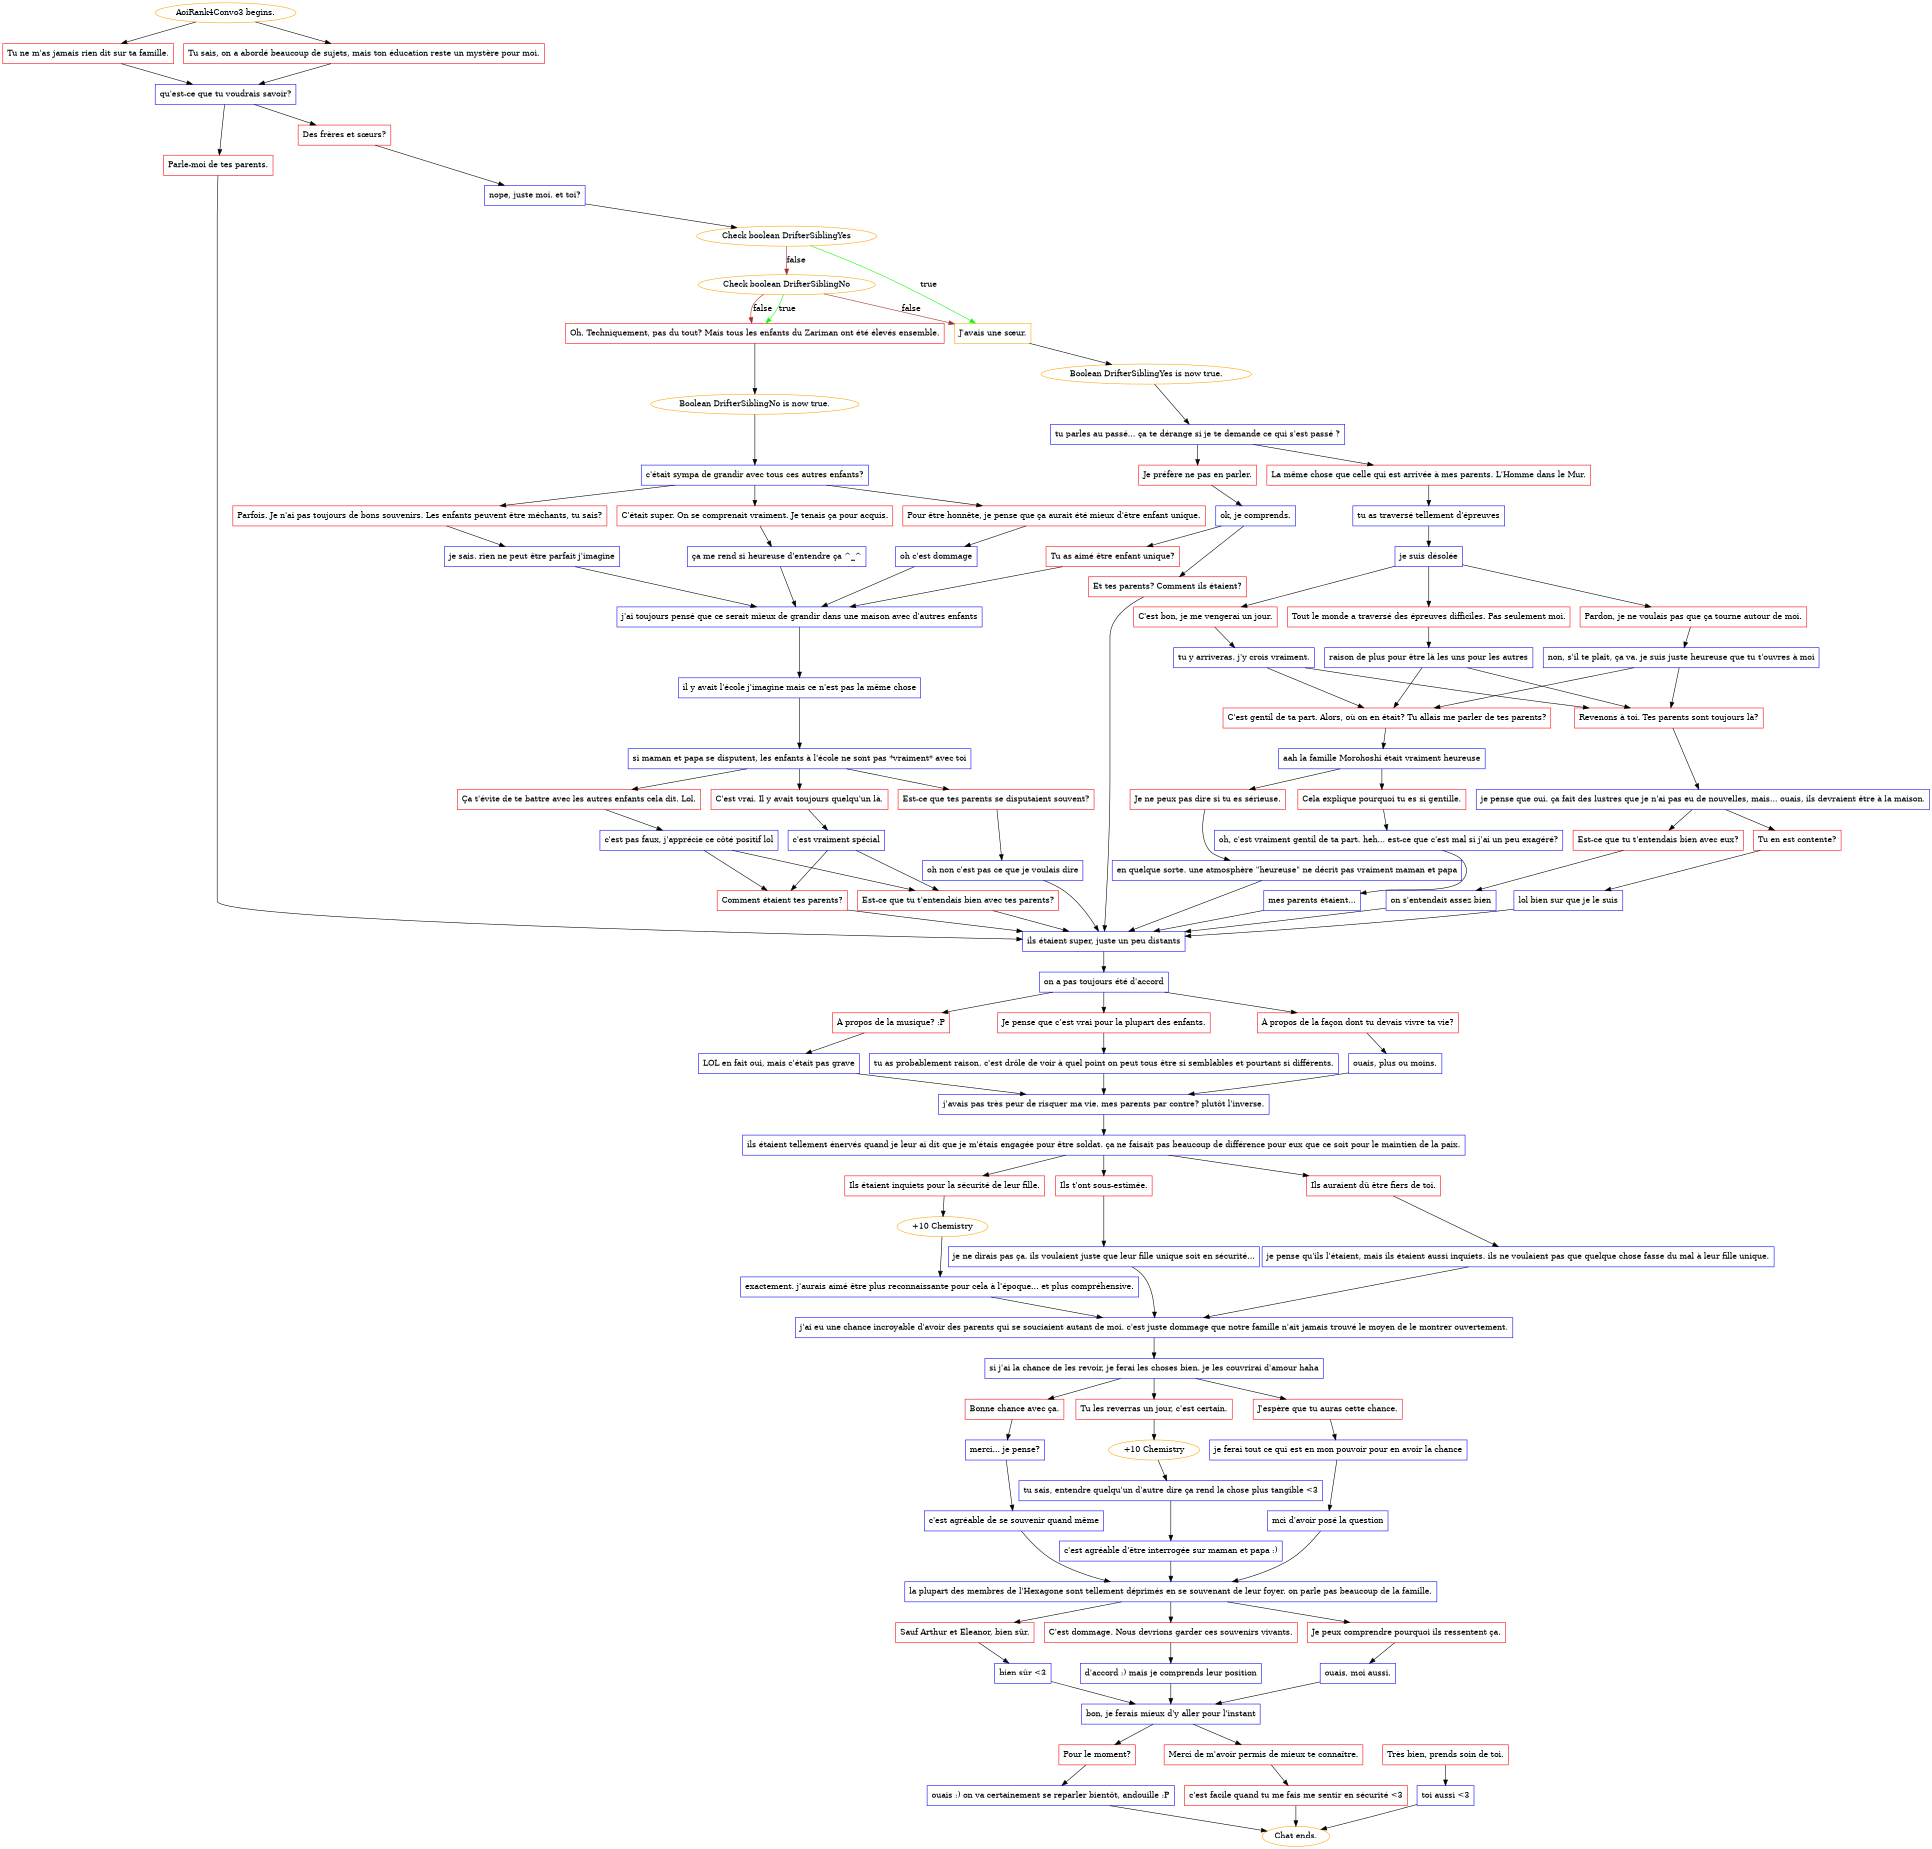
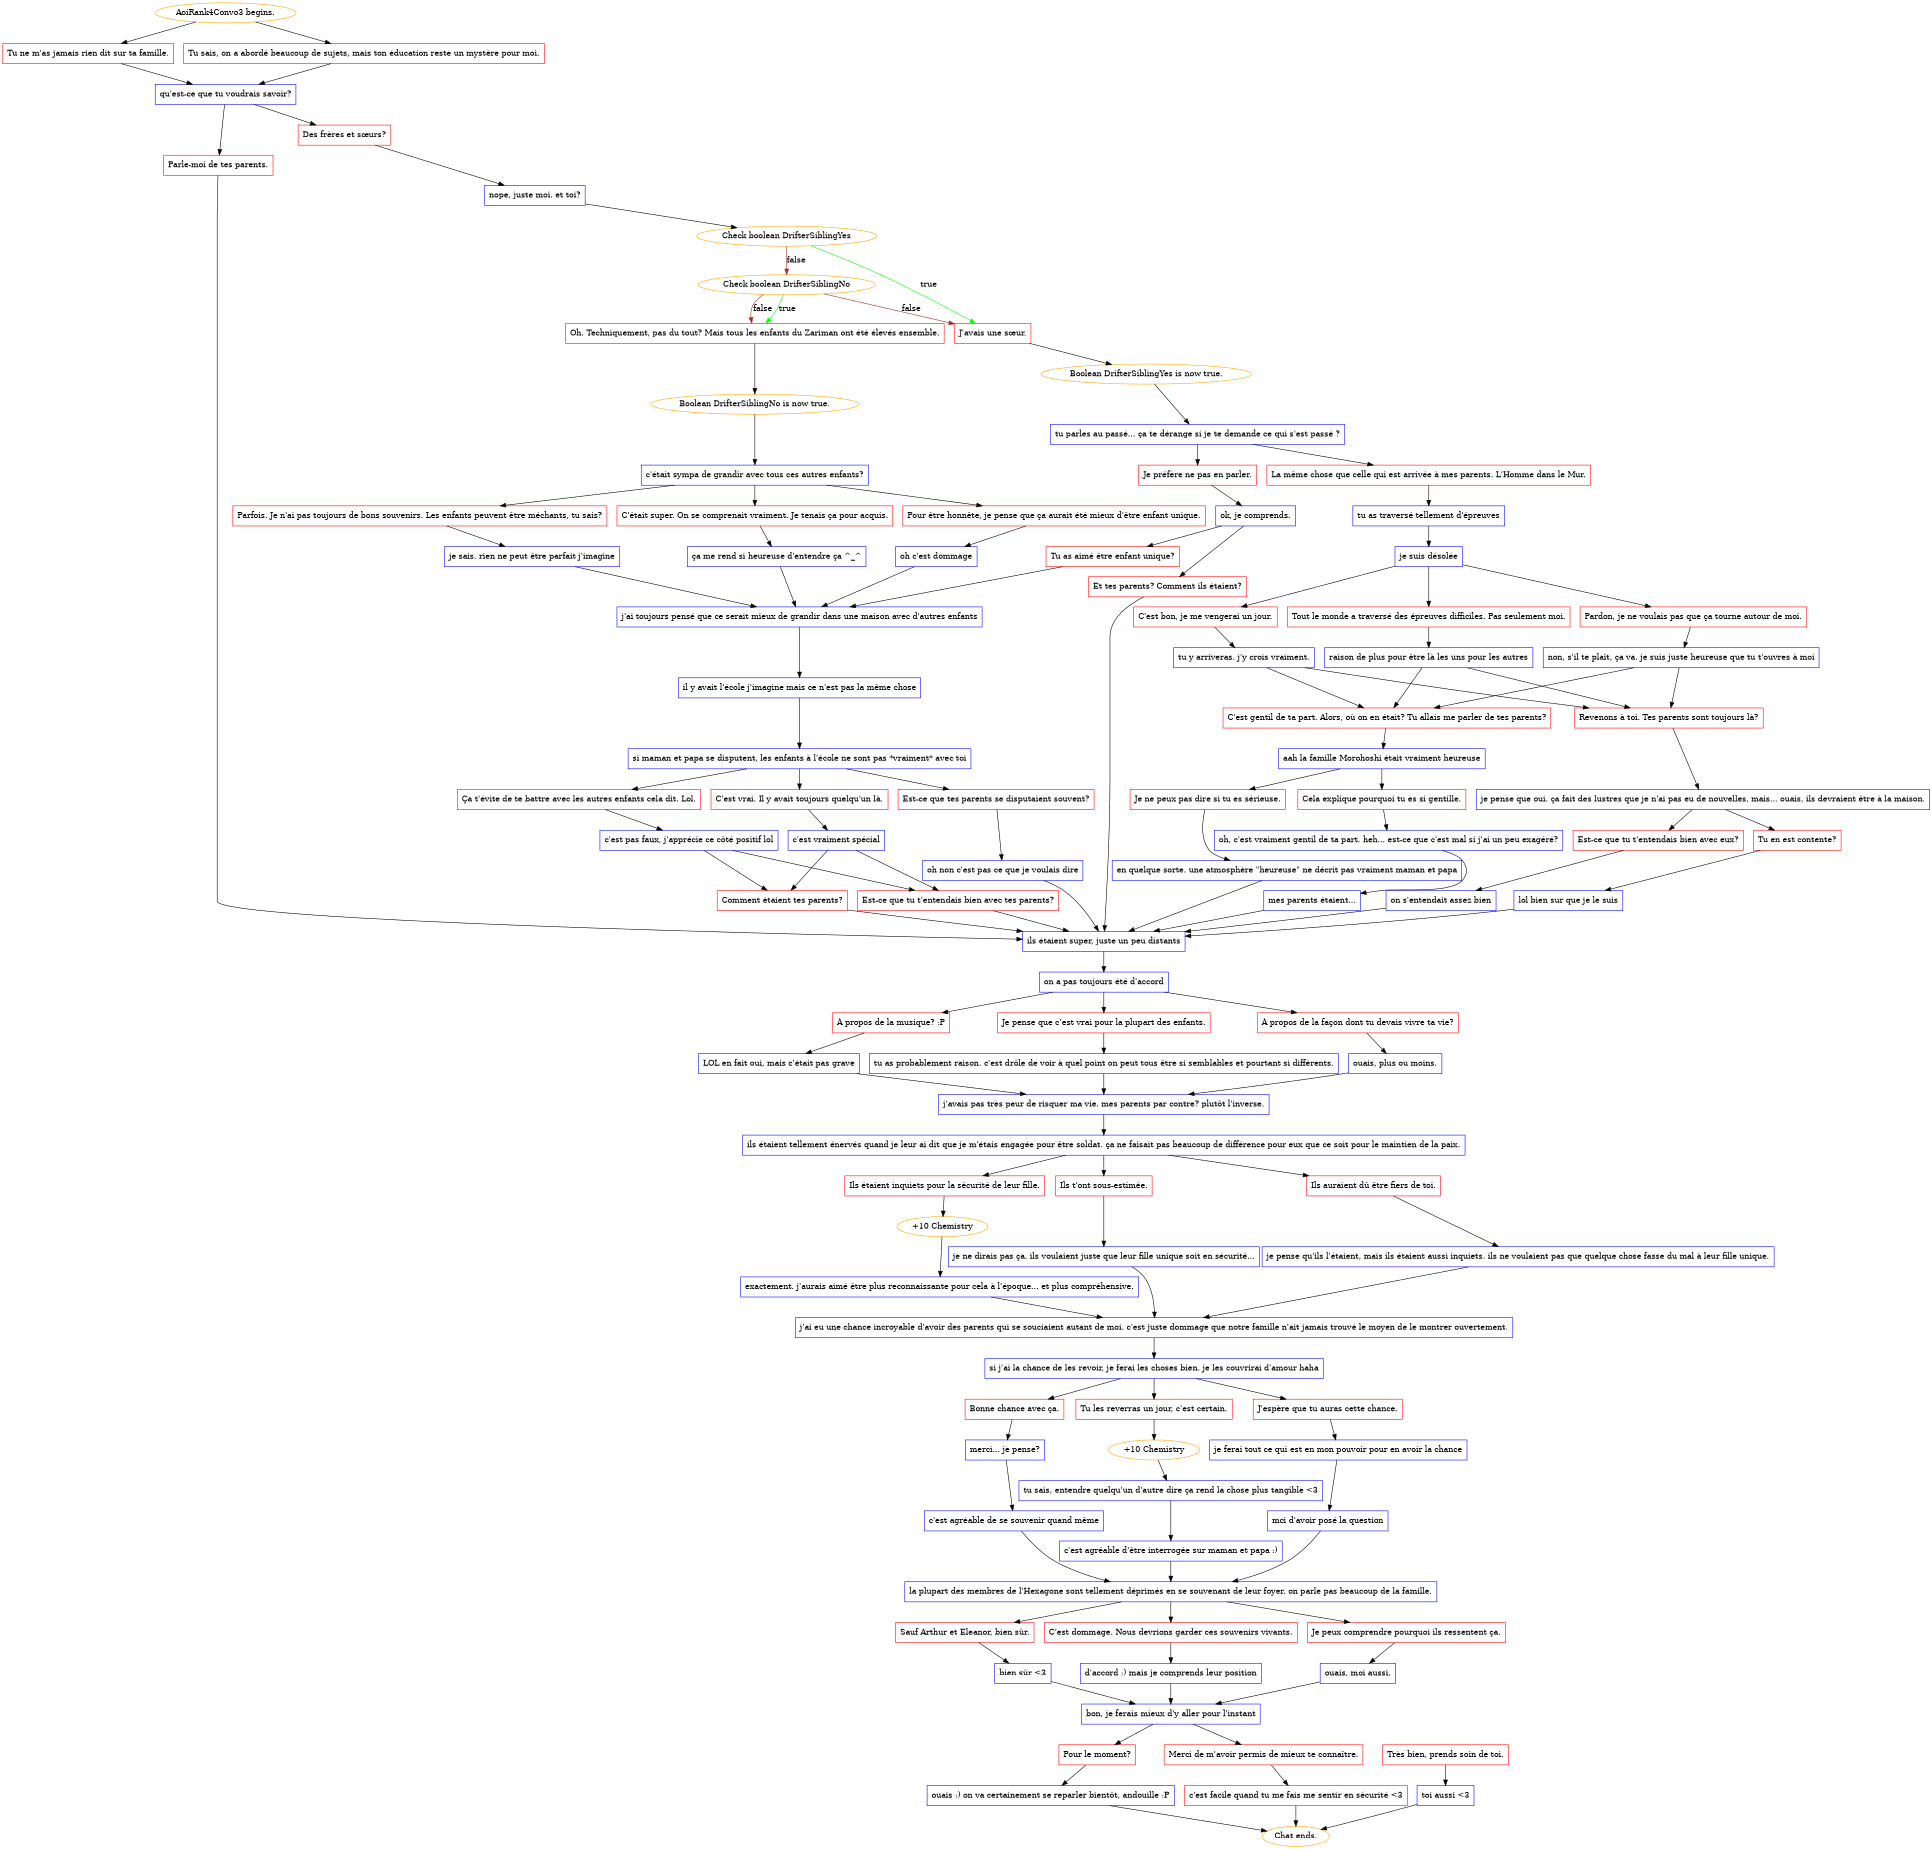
(993, 333) -> (993, 333)
